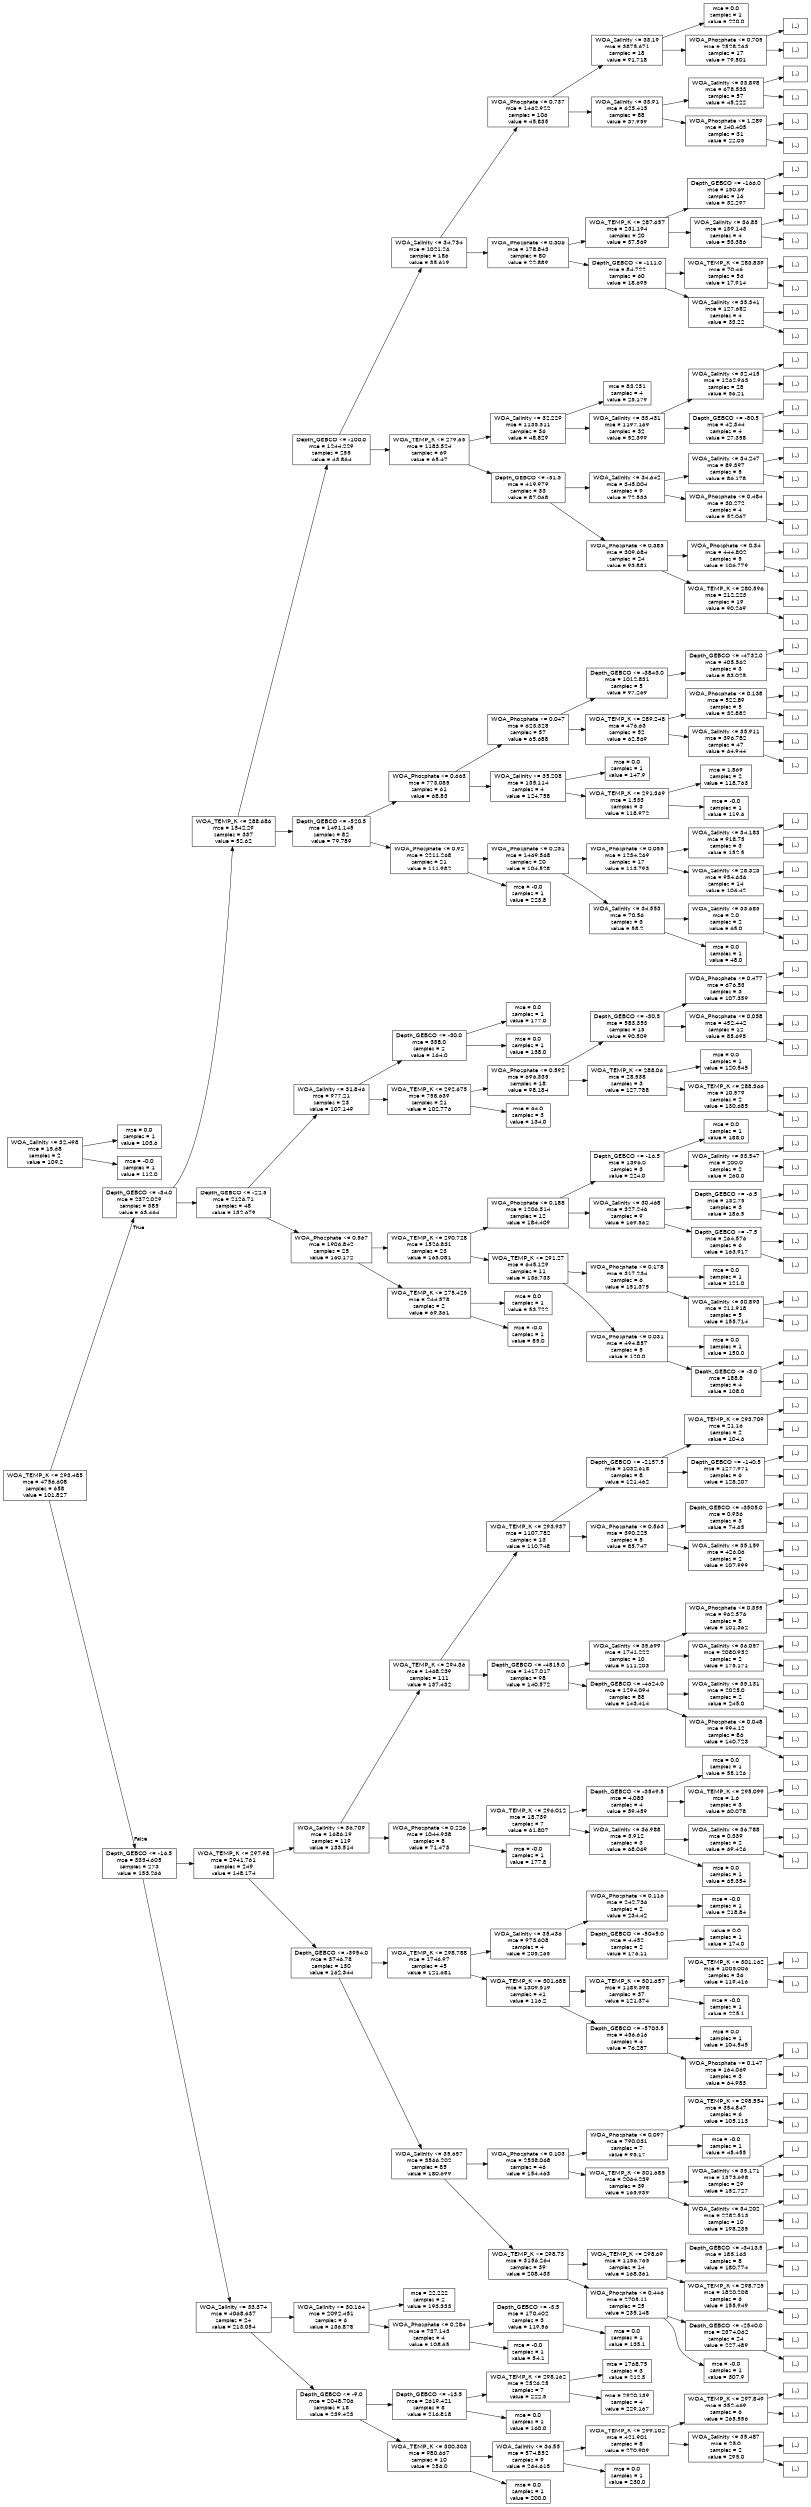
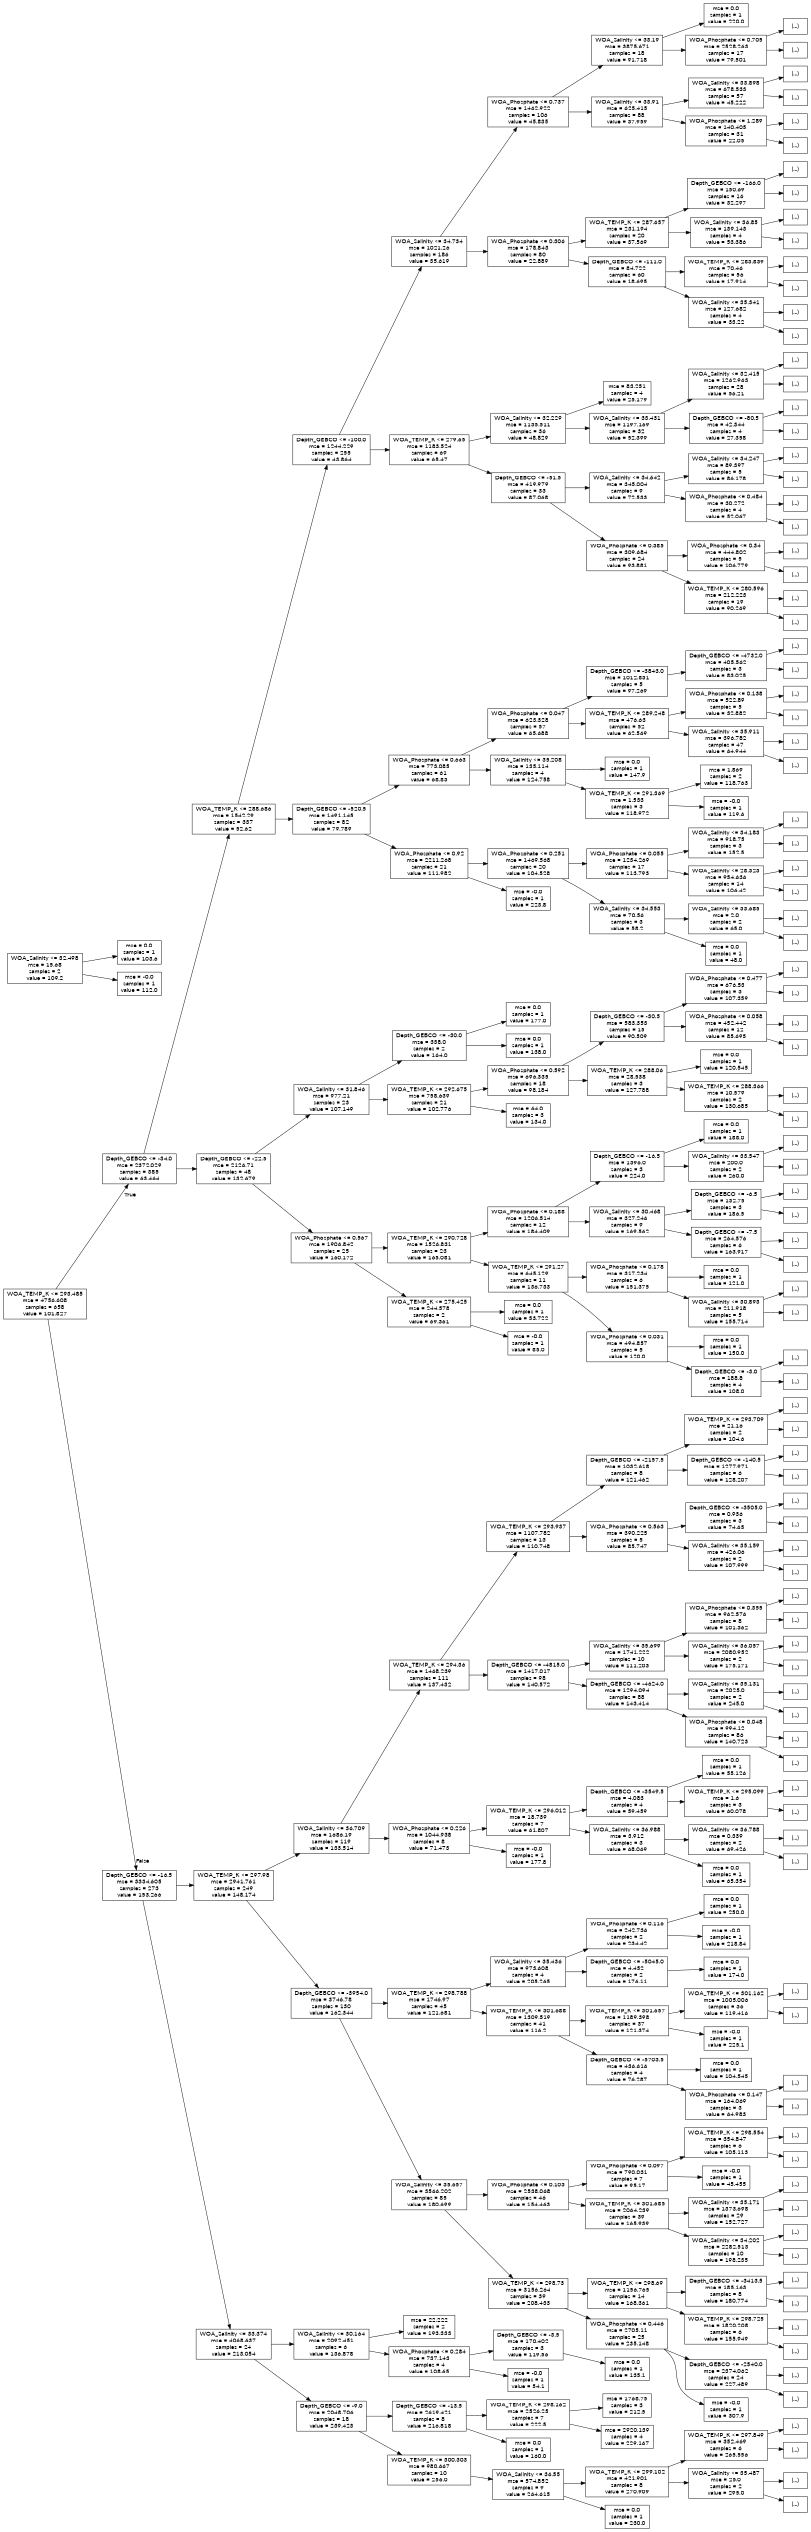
none -> (726, 1906)
(726, 1937) -> (726, 1969)
(528, 2492) -> none
